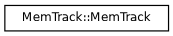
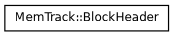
(87, 18) -> (87, 18)
